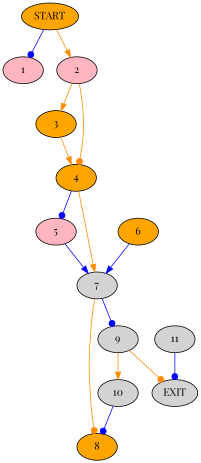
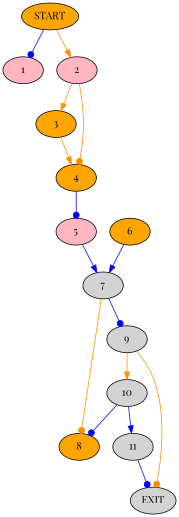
(86, 228) -> none
none -> (130, 416)
